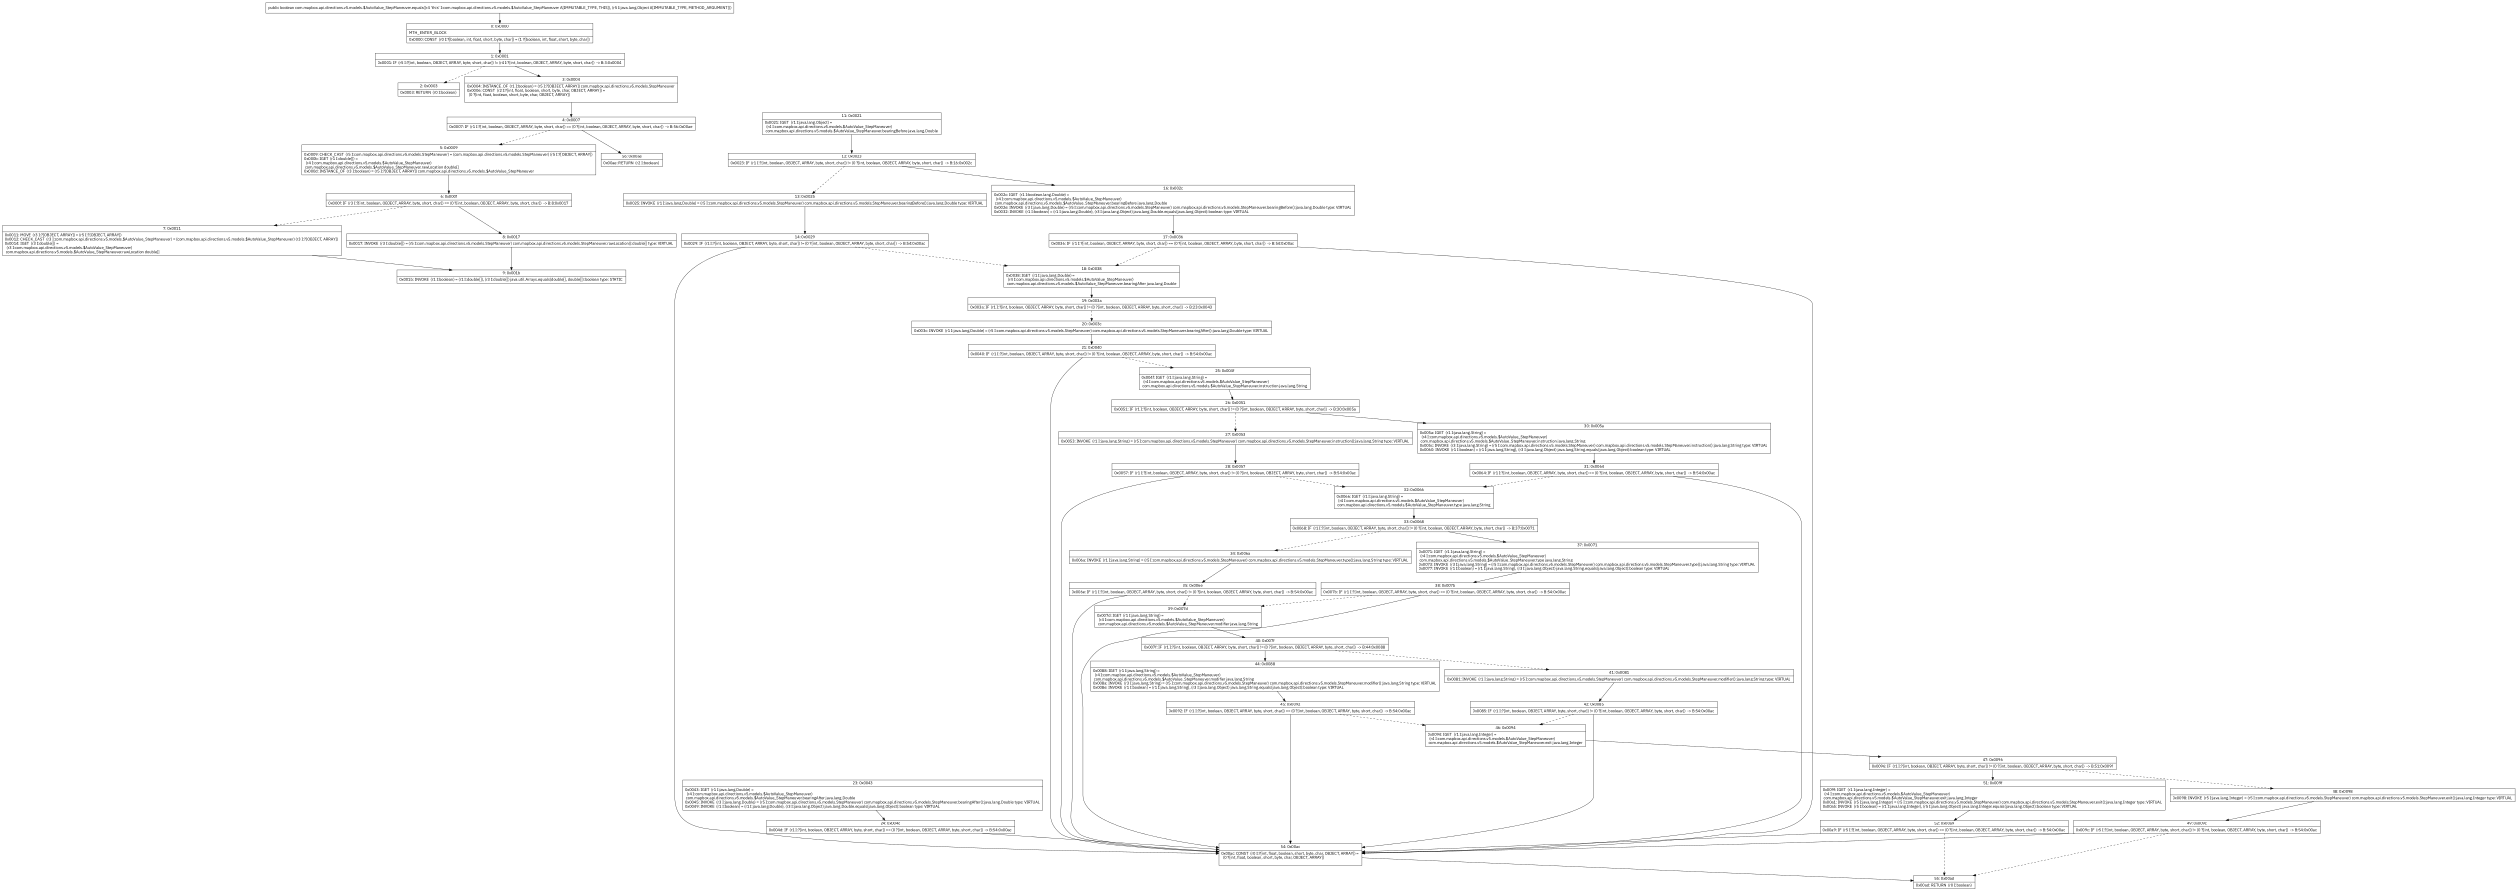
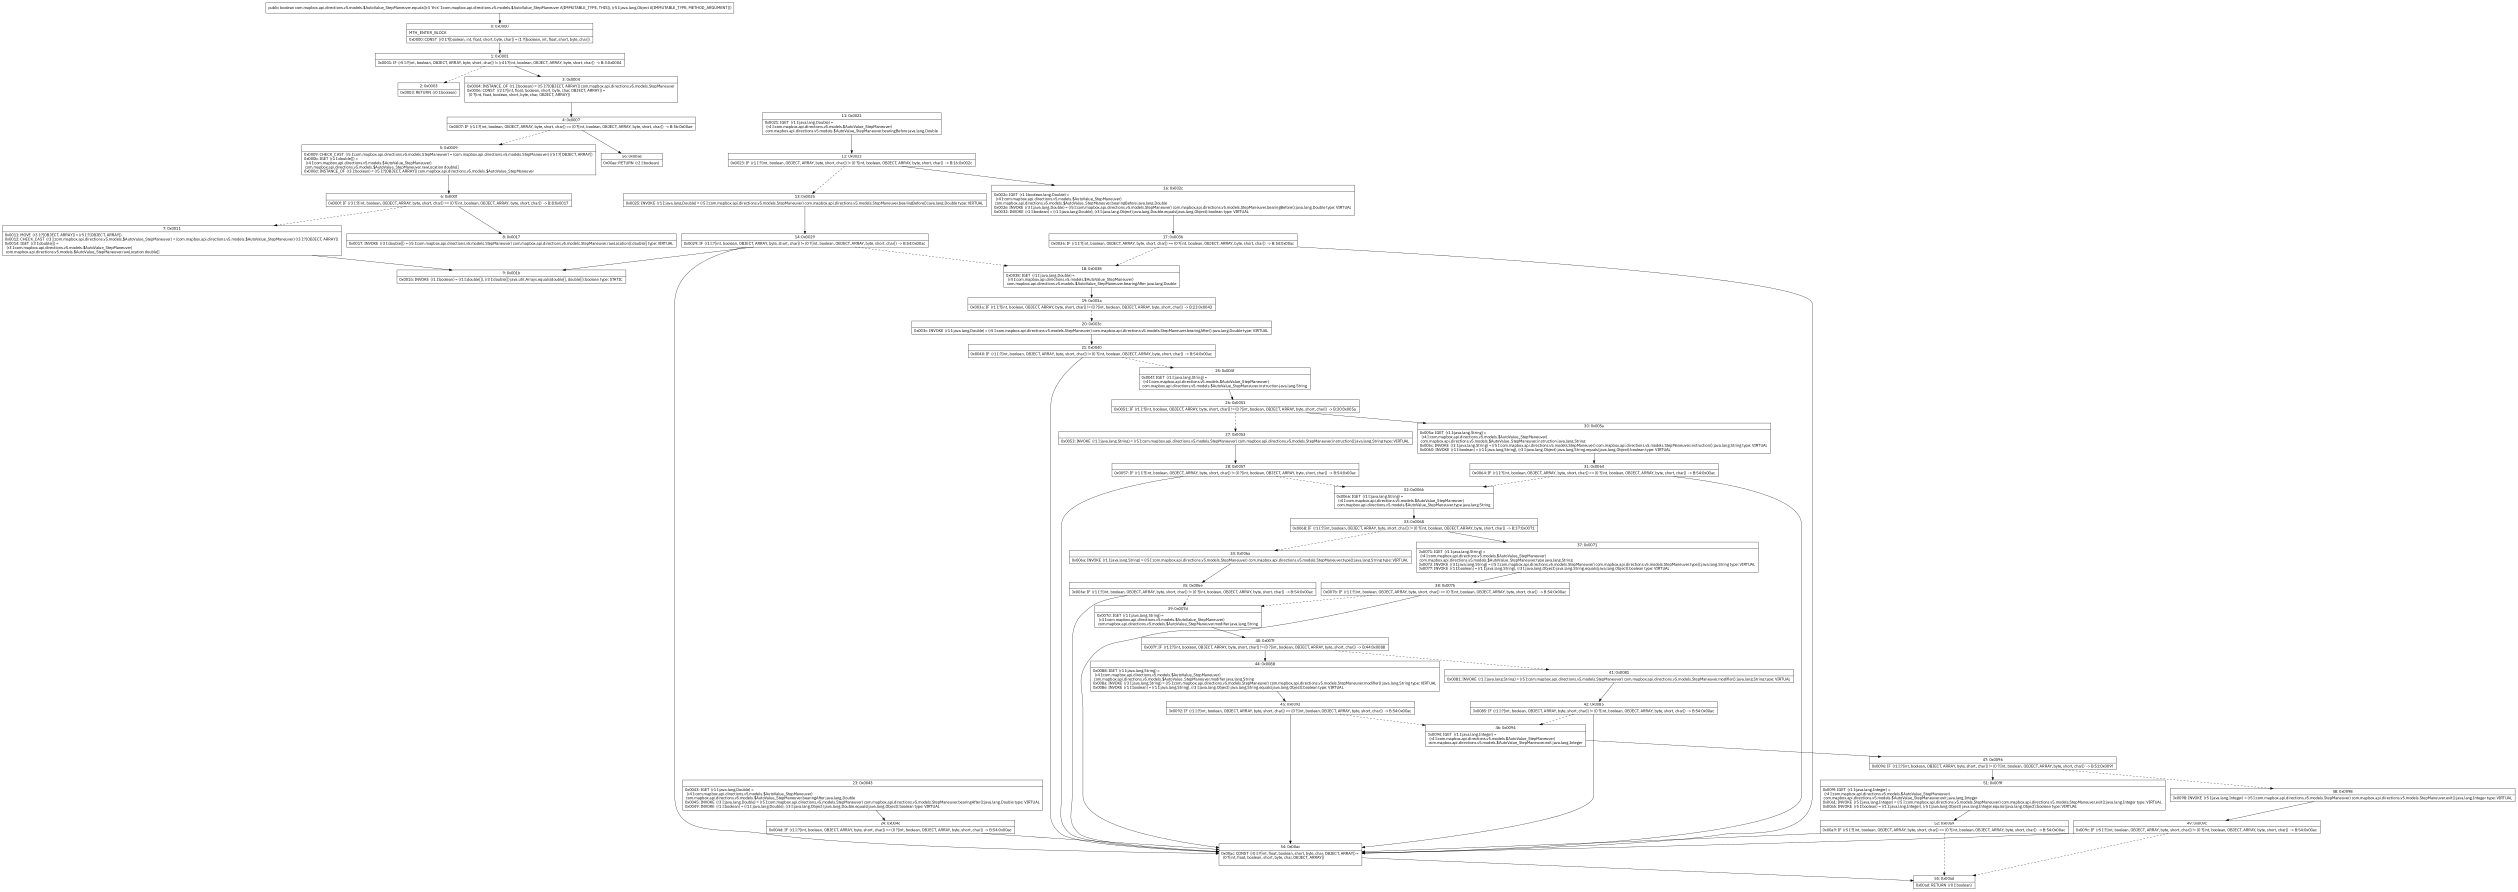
(799, 123) -> (799, 123)
(511, 257) -> (660, 258)
